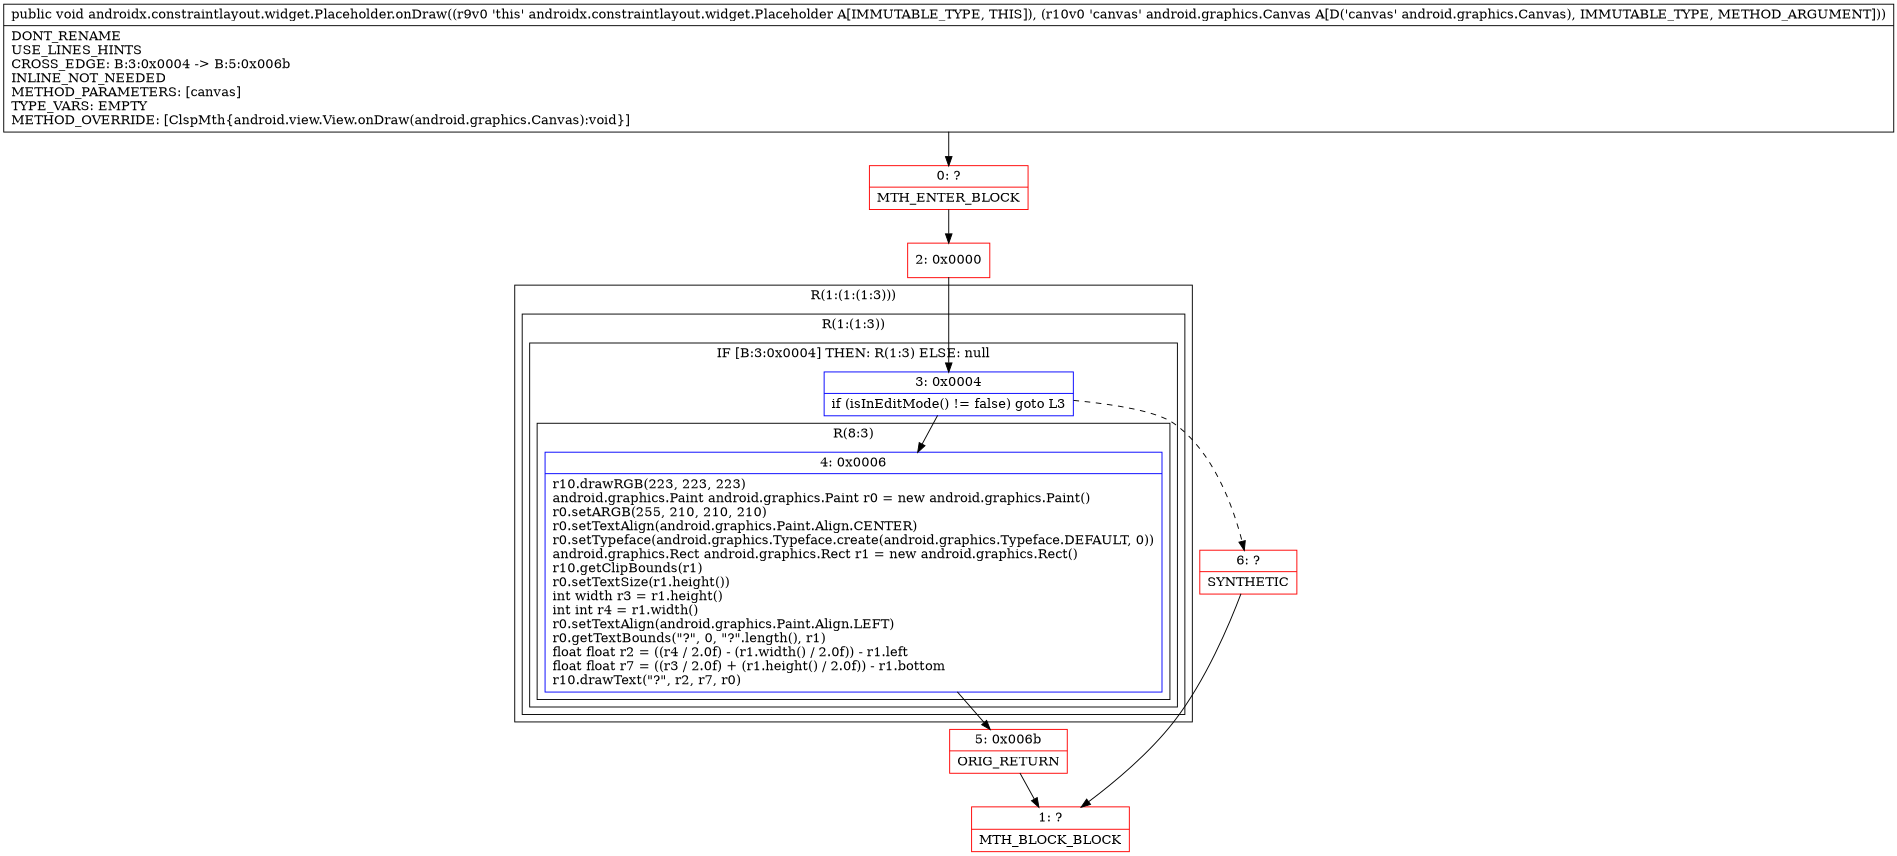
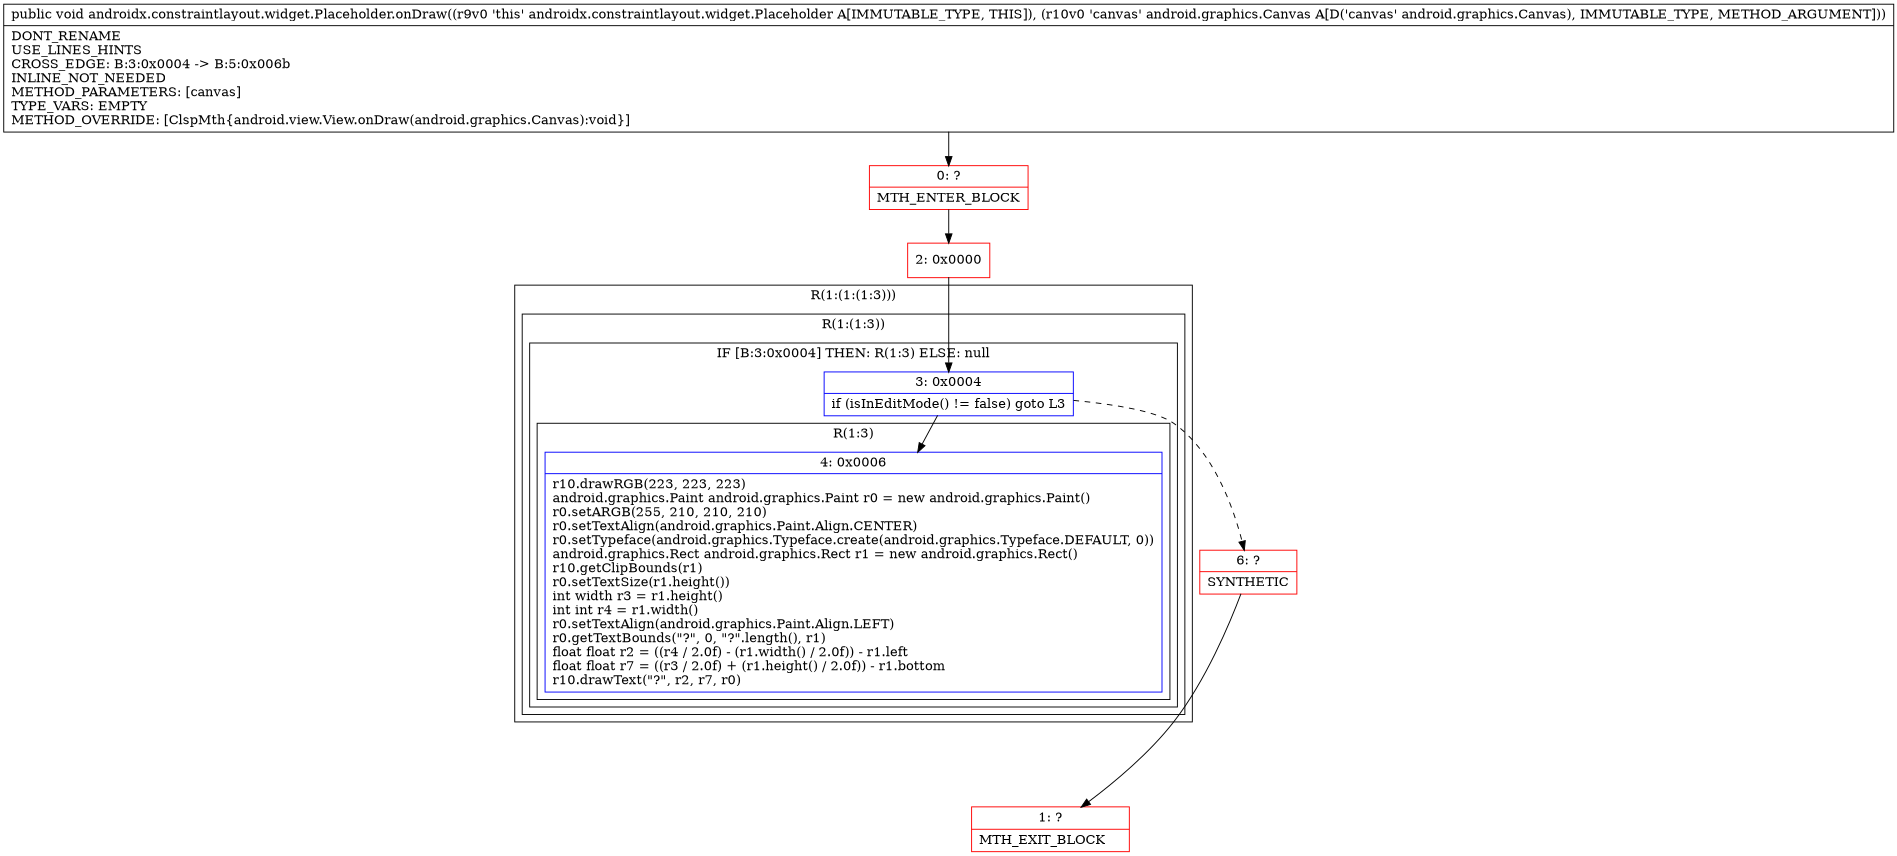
(854, 434) -> (854, 434)
(1008, 751) -> none
(1050, 840) -> (1043, 840)
